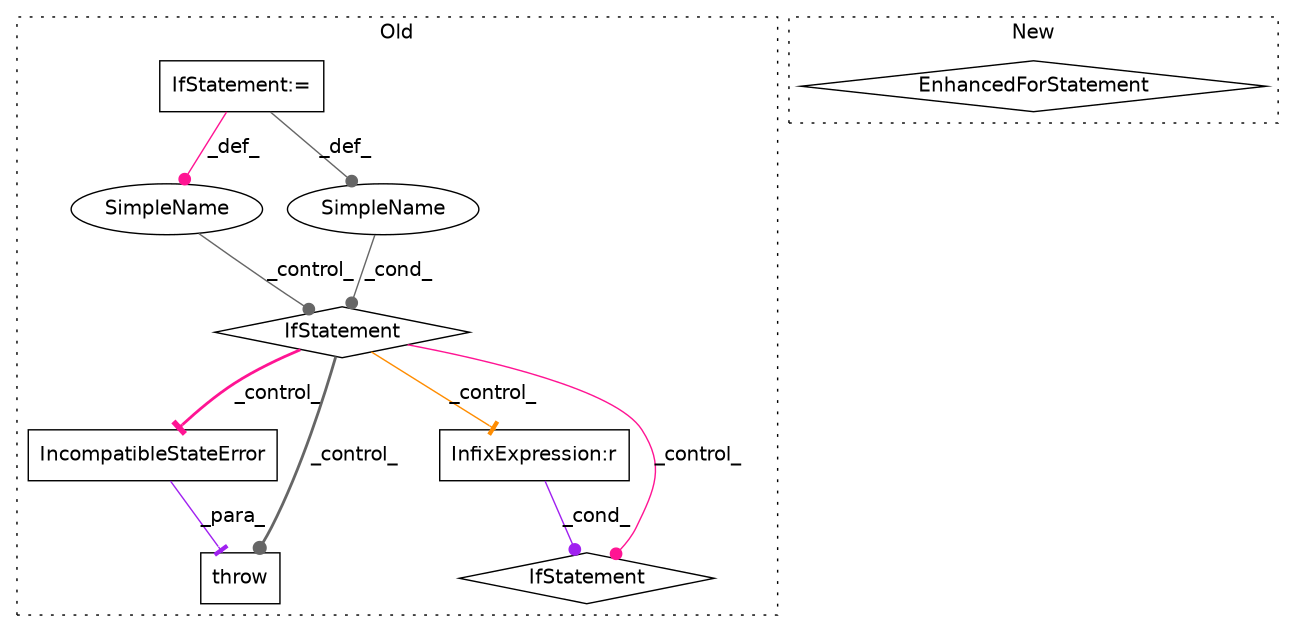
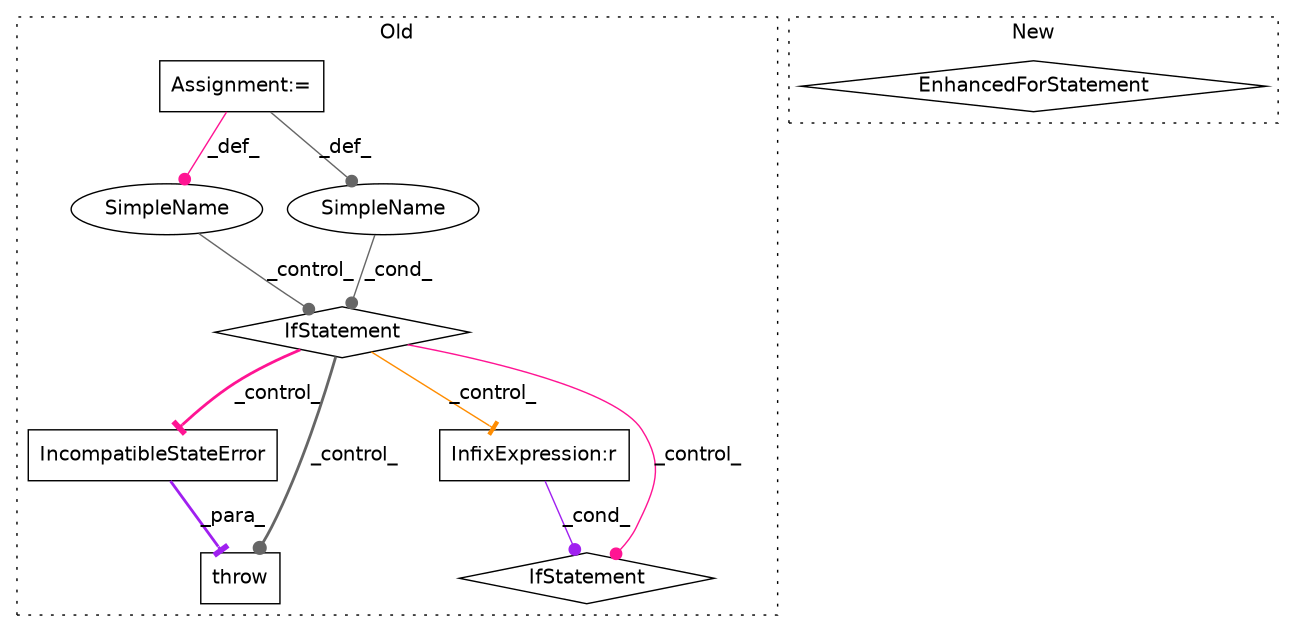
(242, 86) -> (242, 86)
(194, 514) -> (194, 514)
